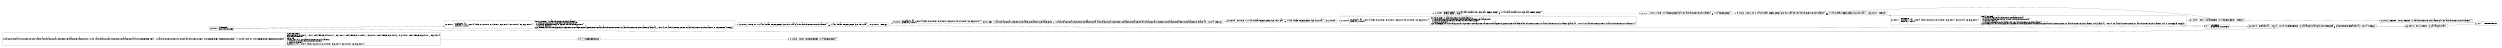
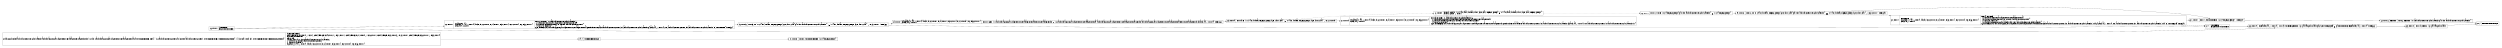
(2490, 24) -> (2490, 24)
